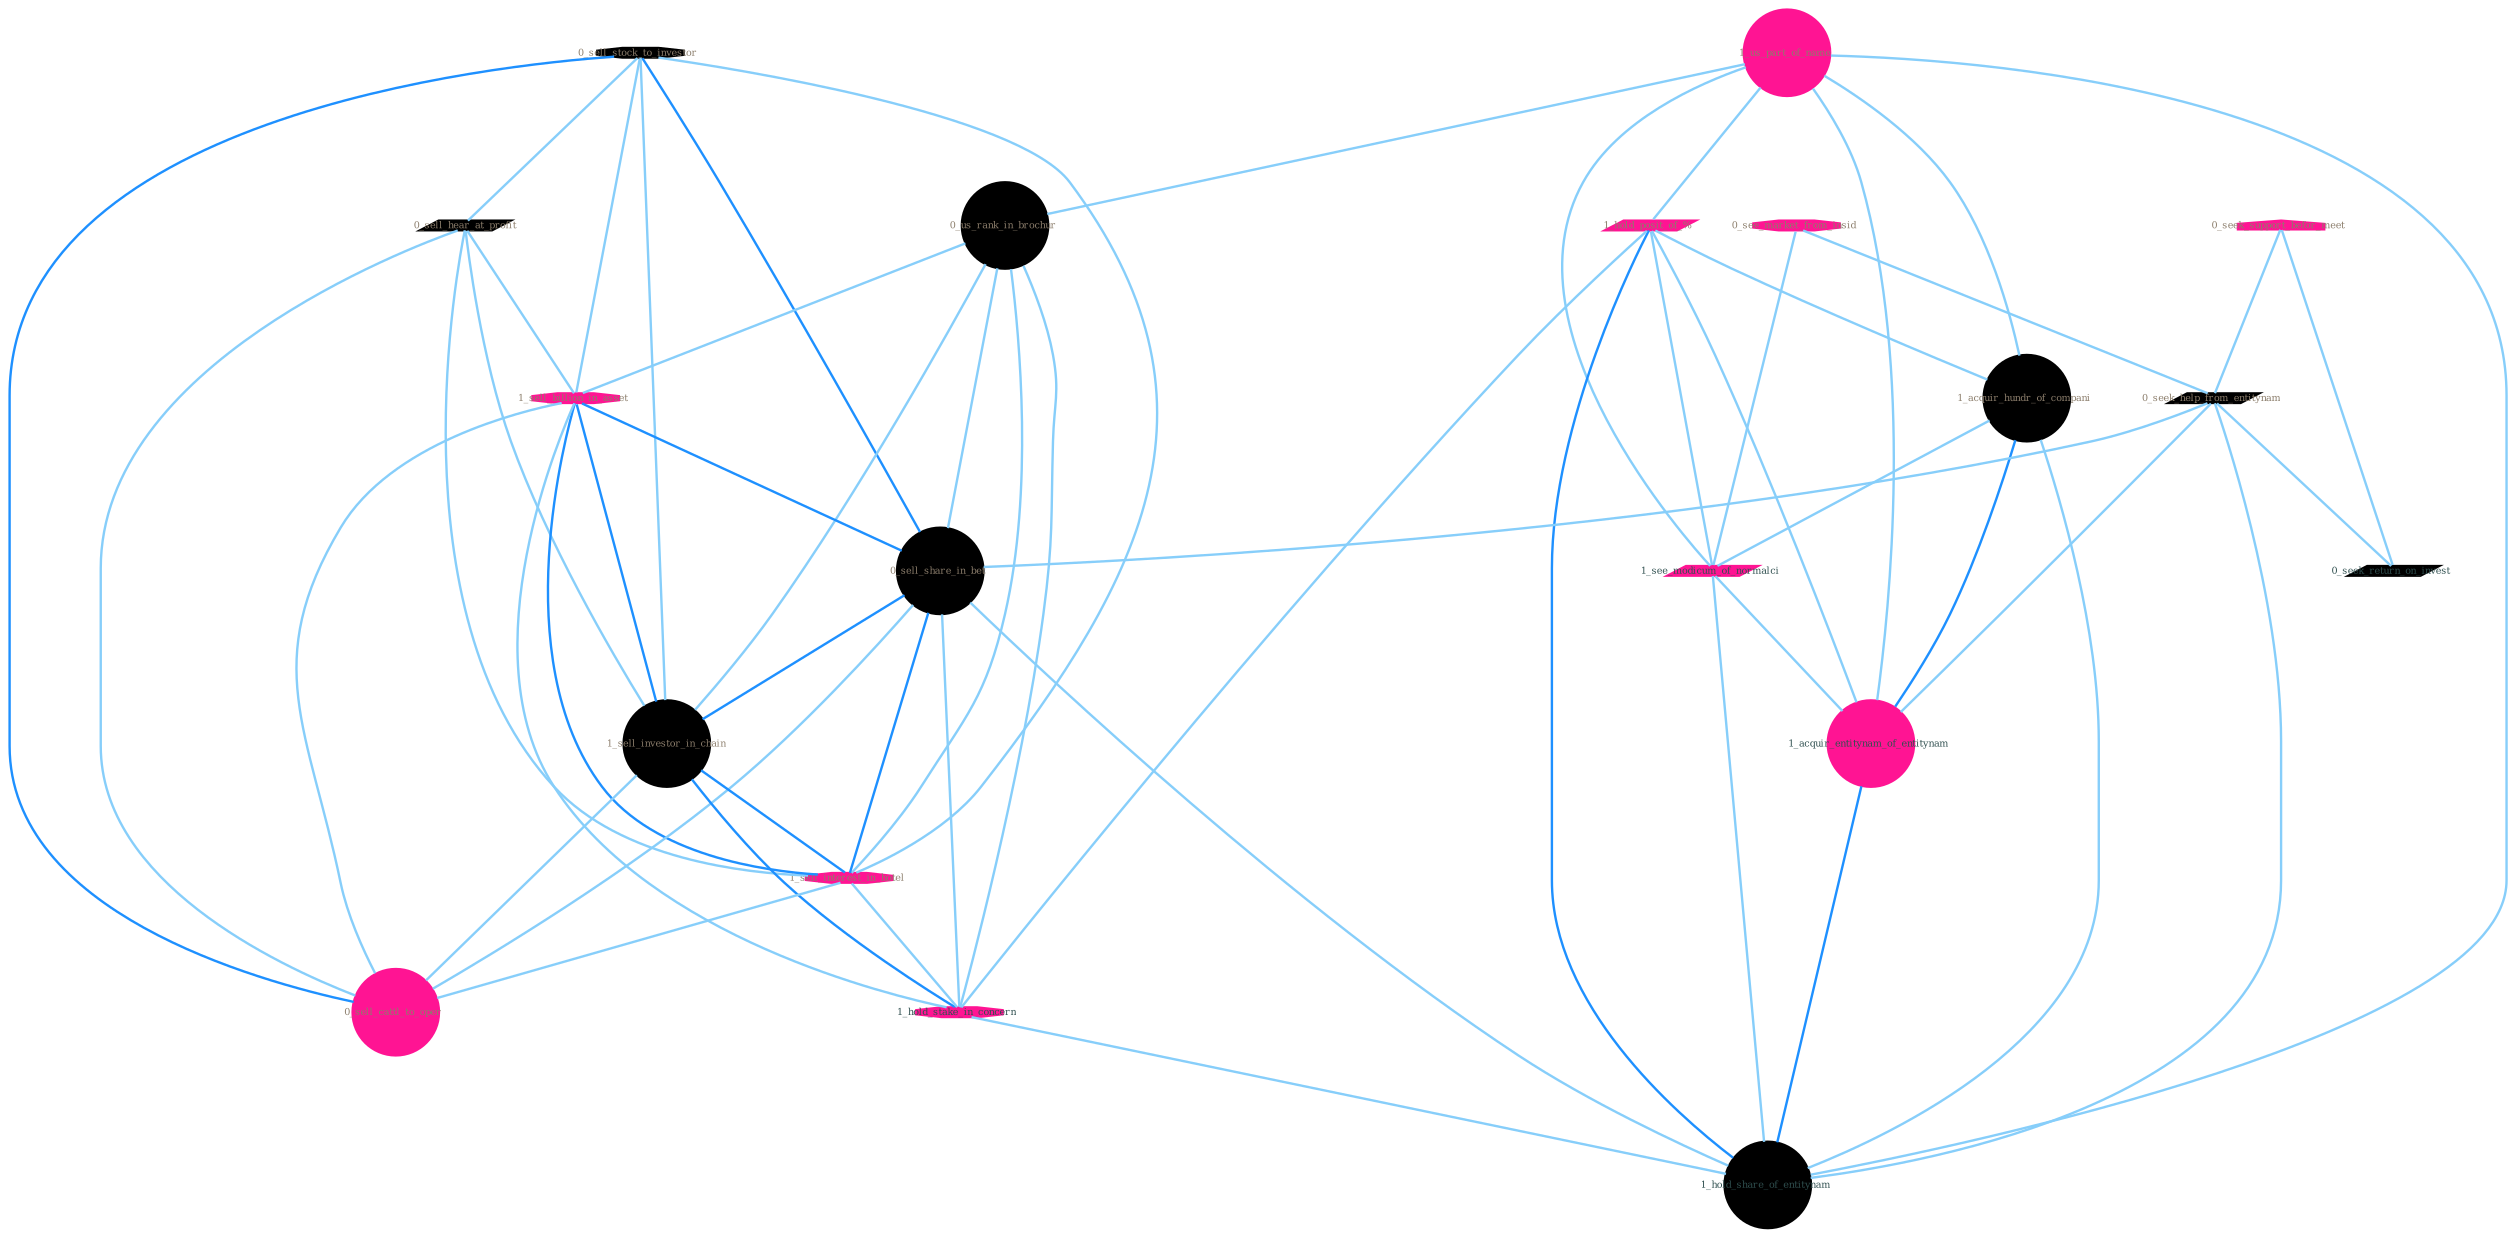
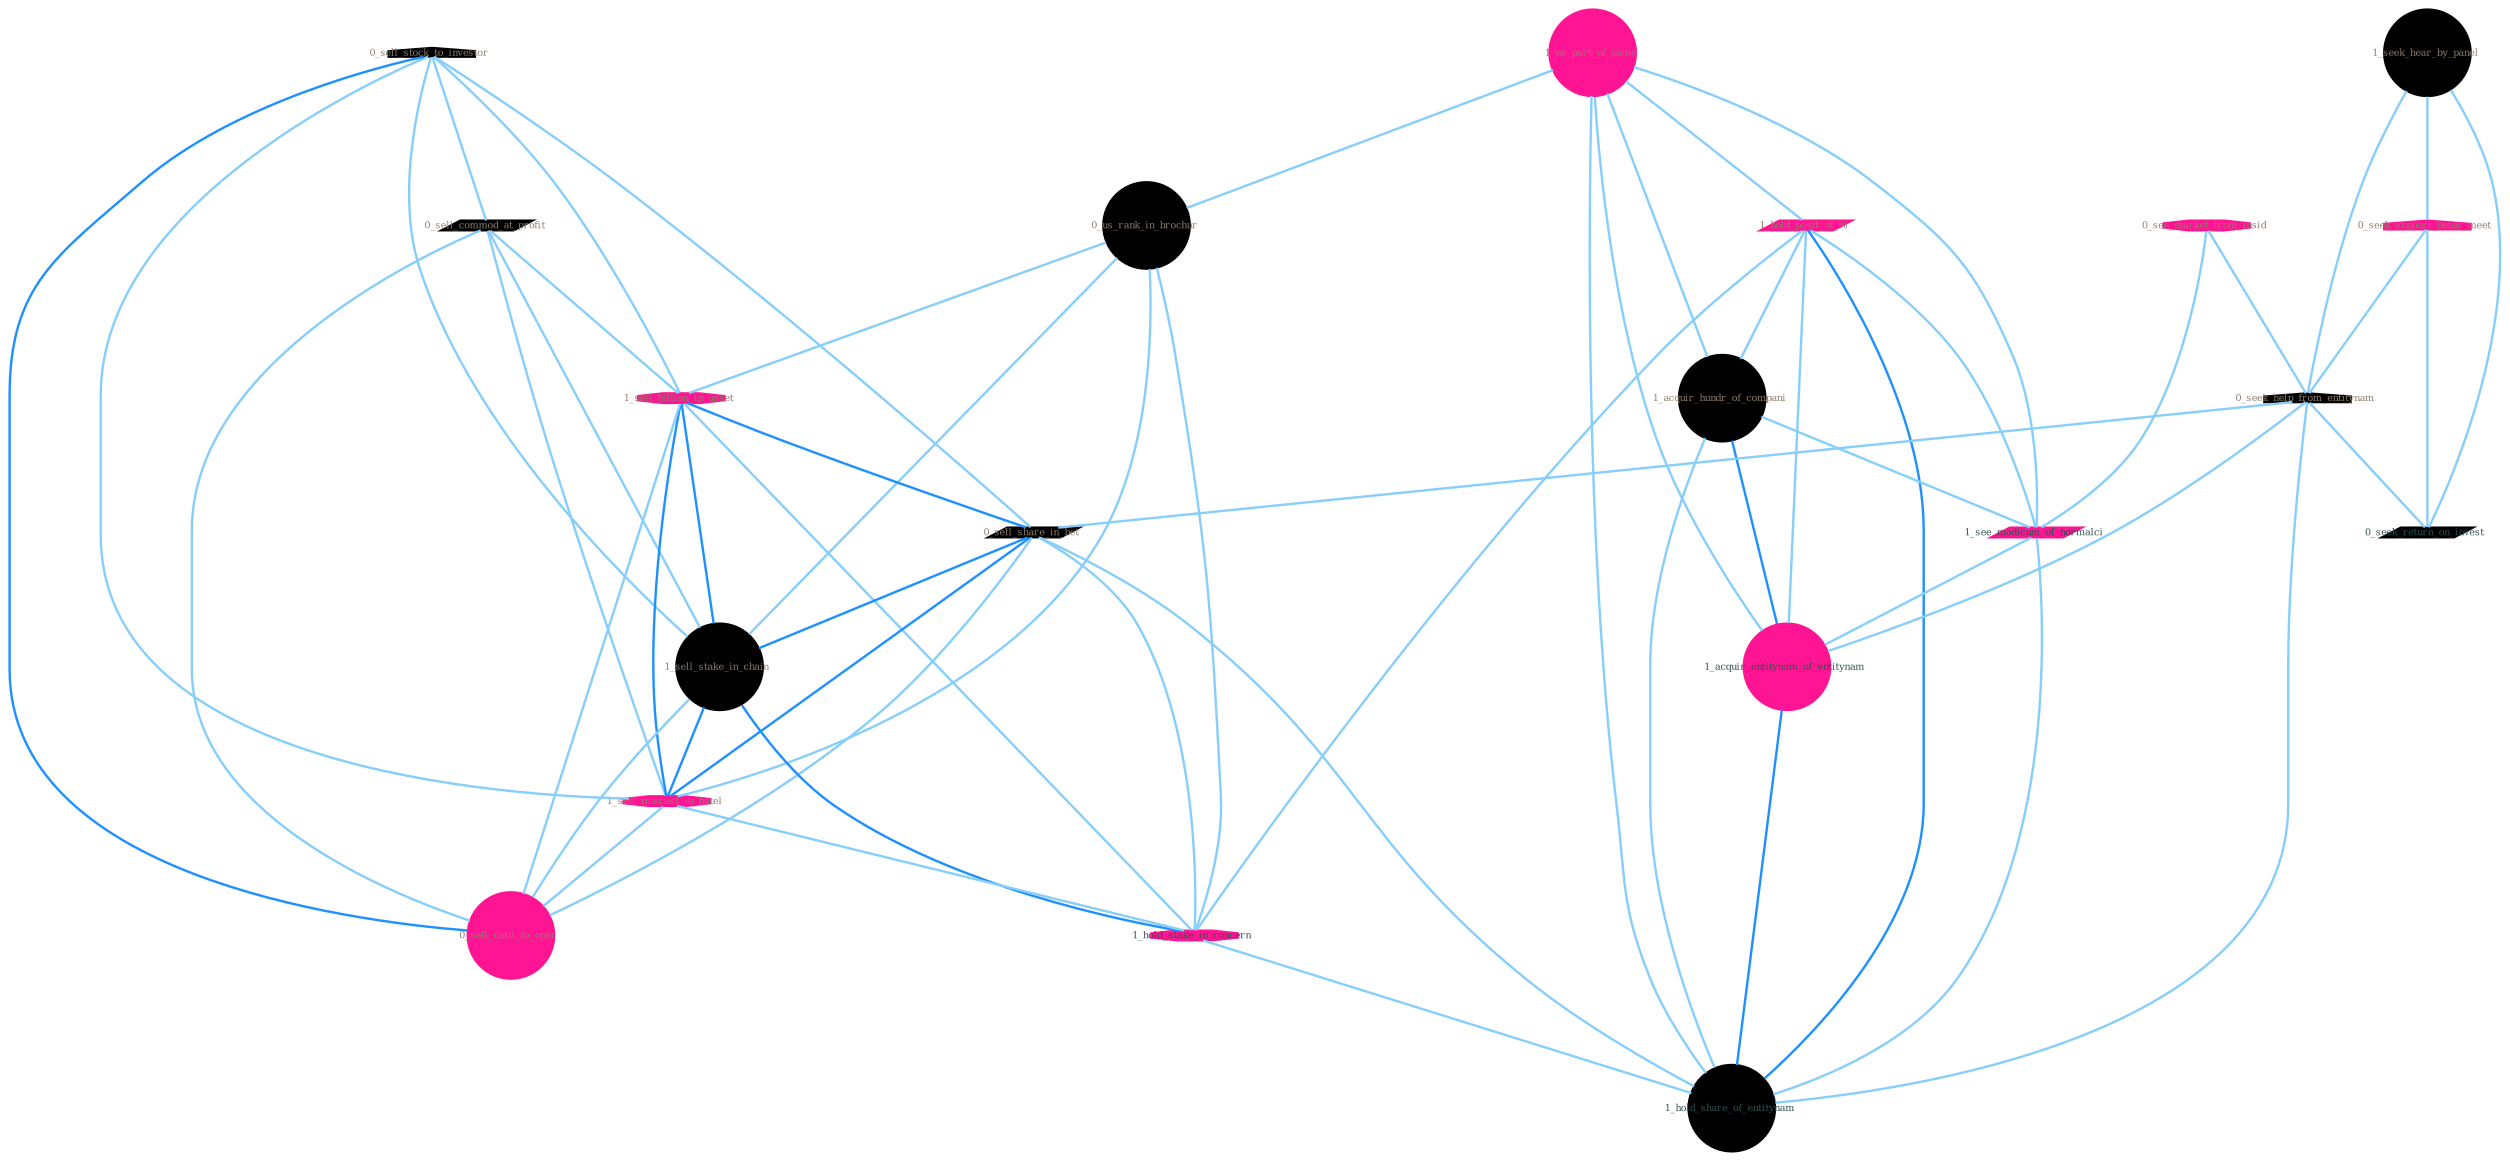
(640, 53) -> (432, 53)
none -> (2427, 53)
(465, 225) -> (487, 225)
(785, 293) -> (741, 281)
(973, 398) -> none
(2214, 398) -> (2307, 398)
(940, 571) -> (1034, 532)
(667, 744) -> (720, 667)
